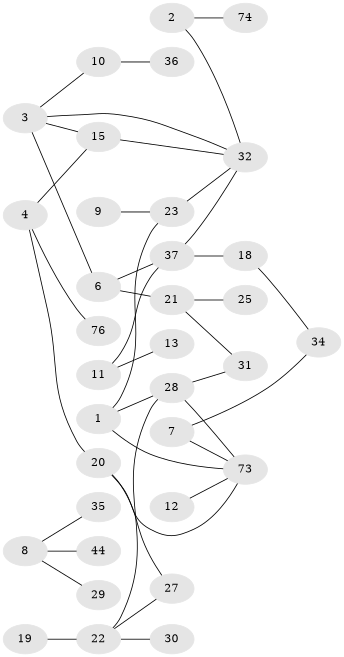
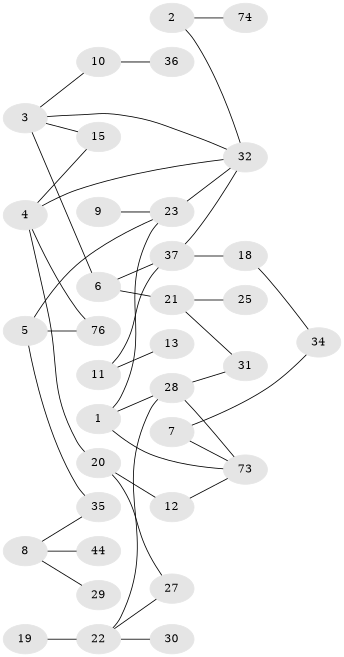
(172, 147) -> (131, 175)
none -> (25, 331)
(170, 536) -> (139, 488)
